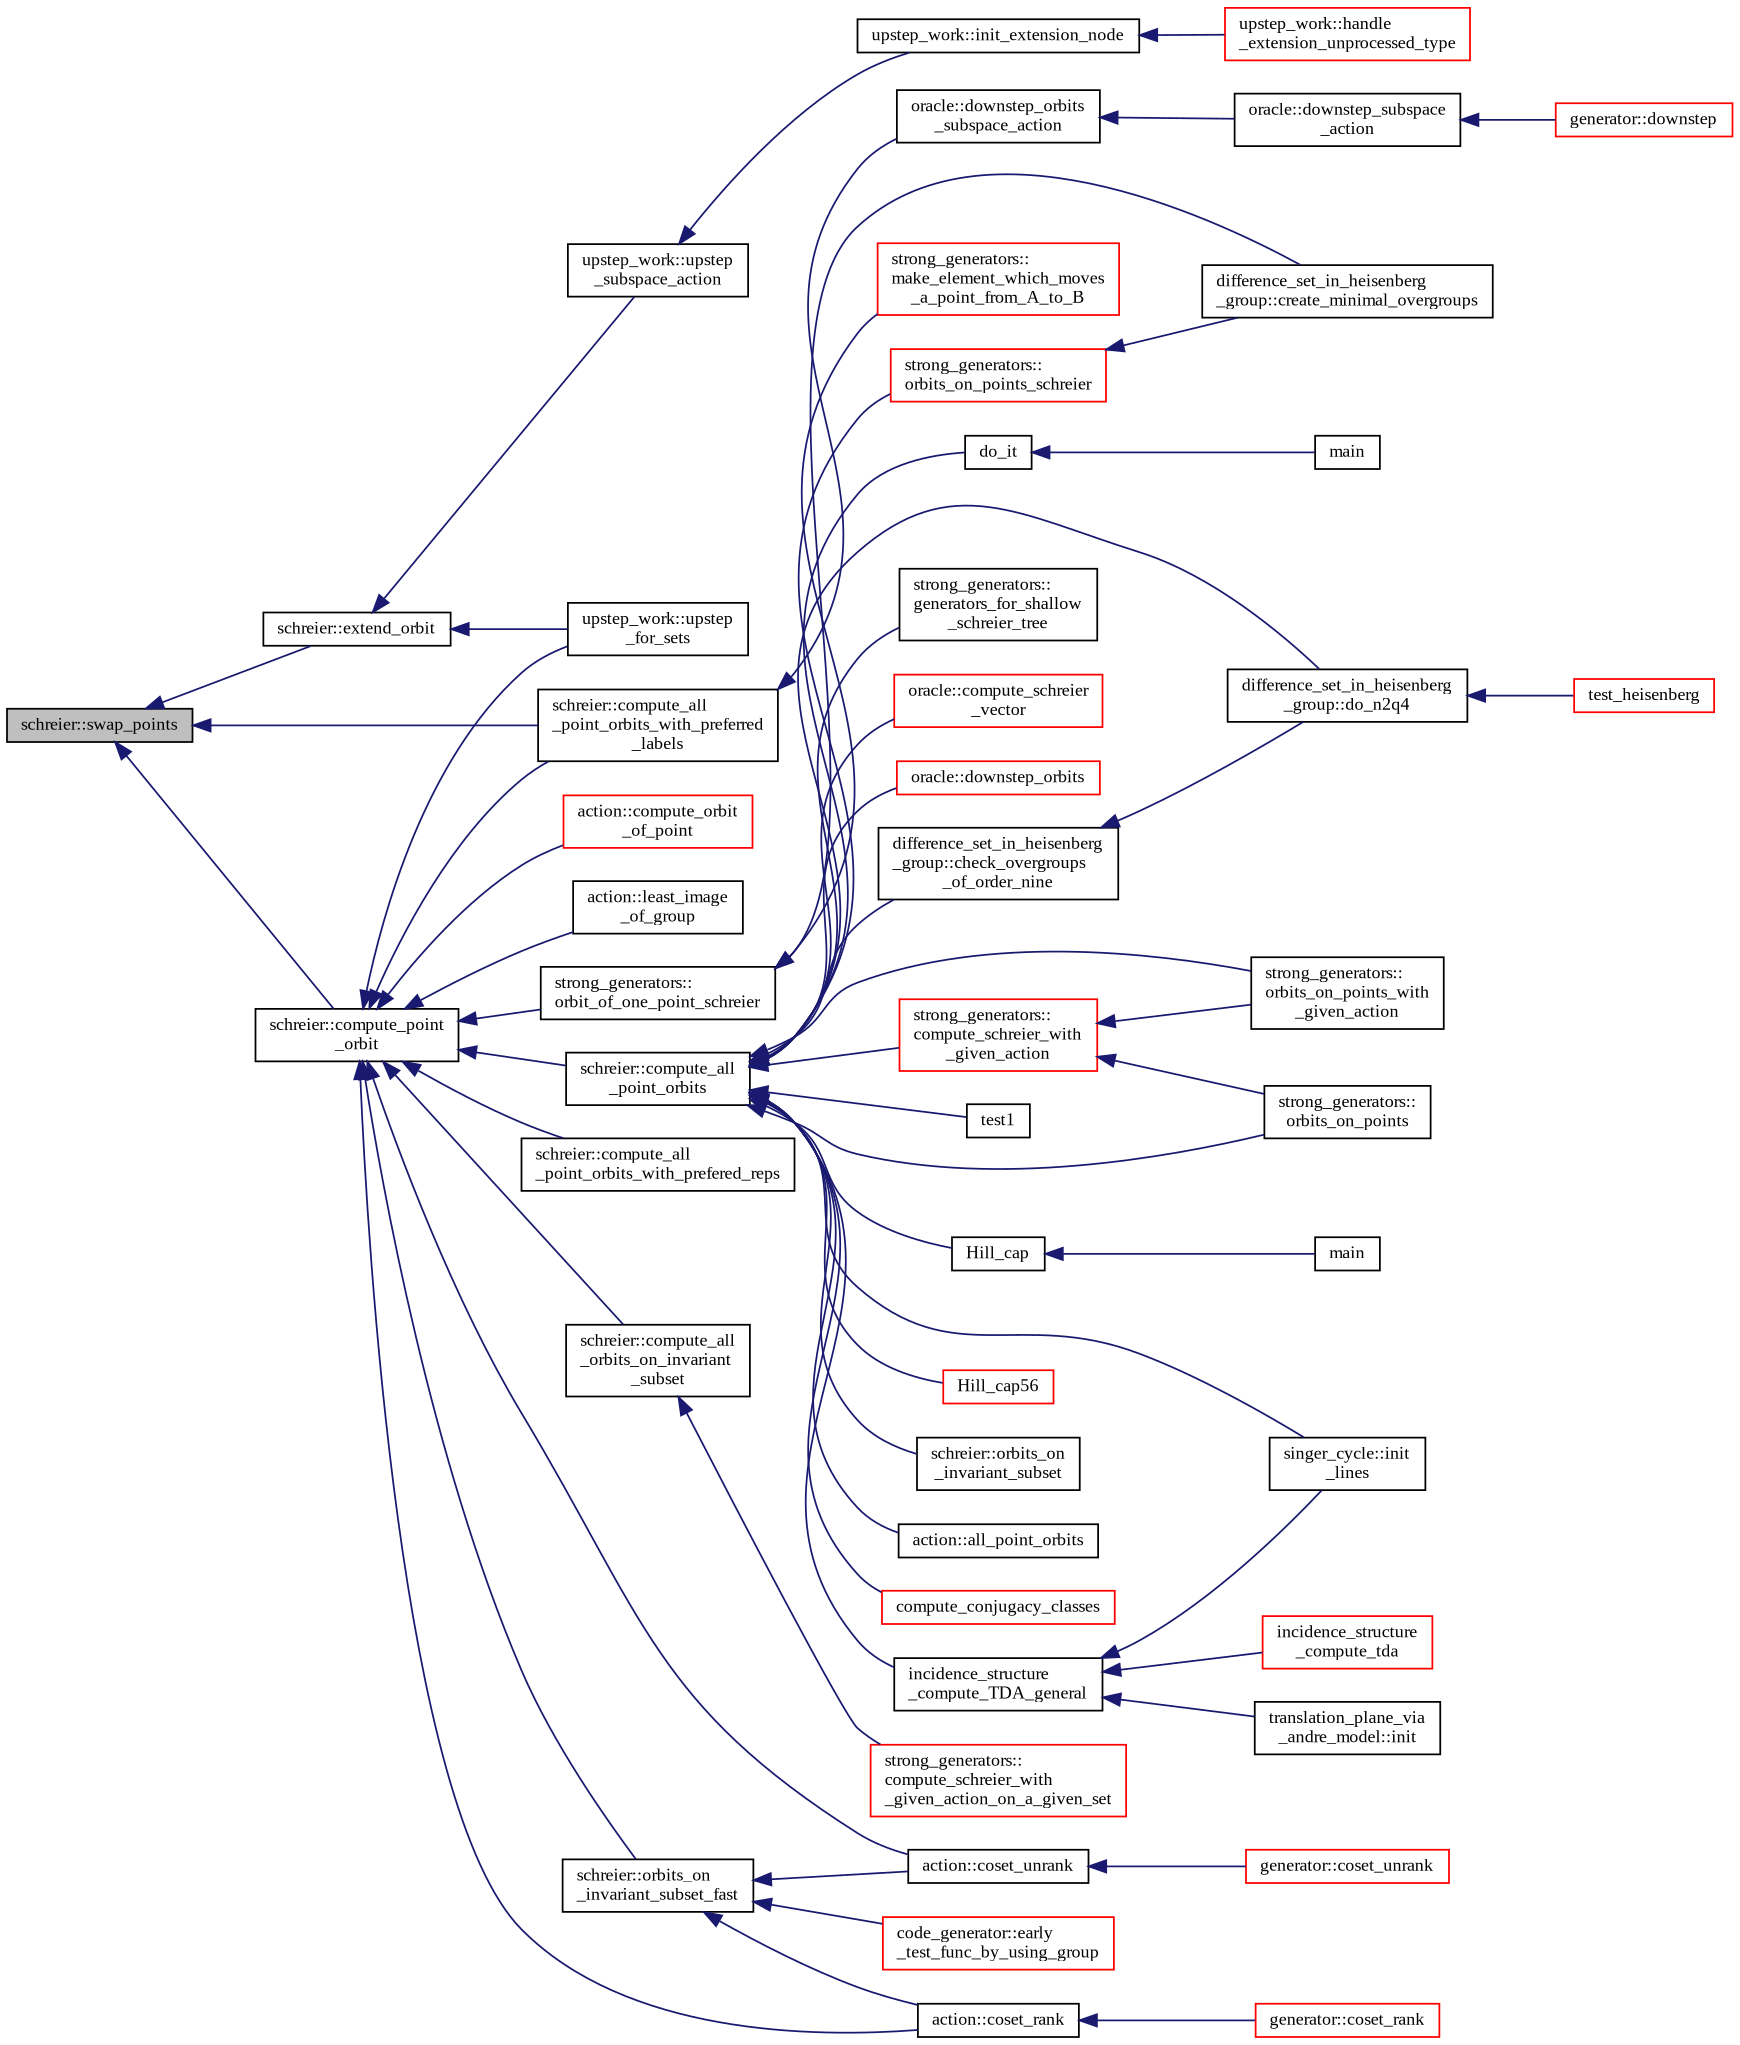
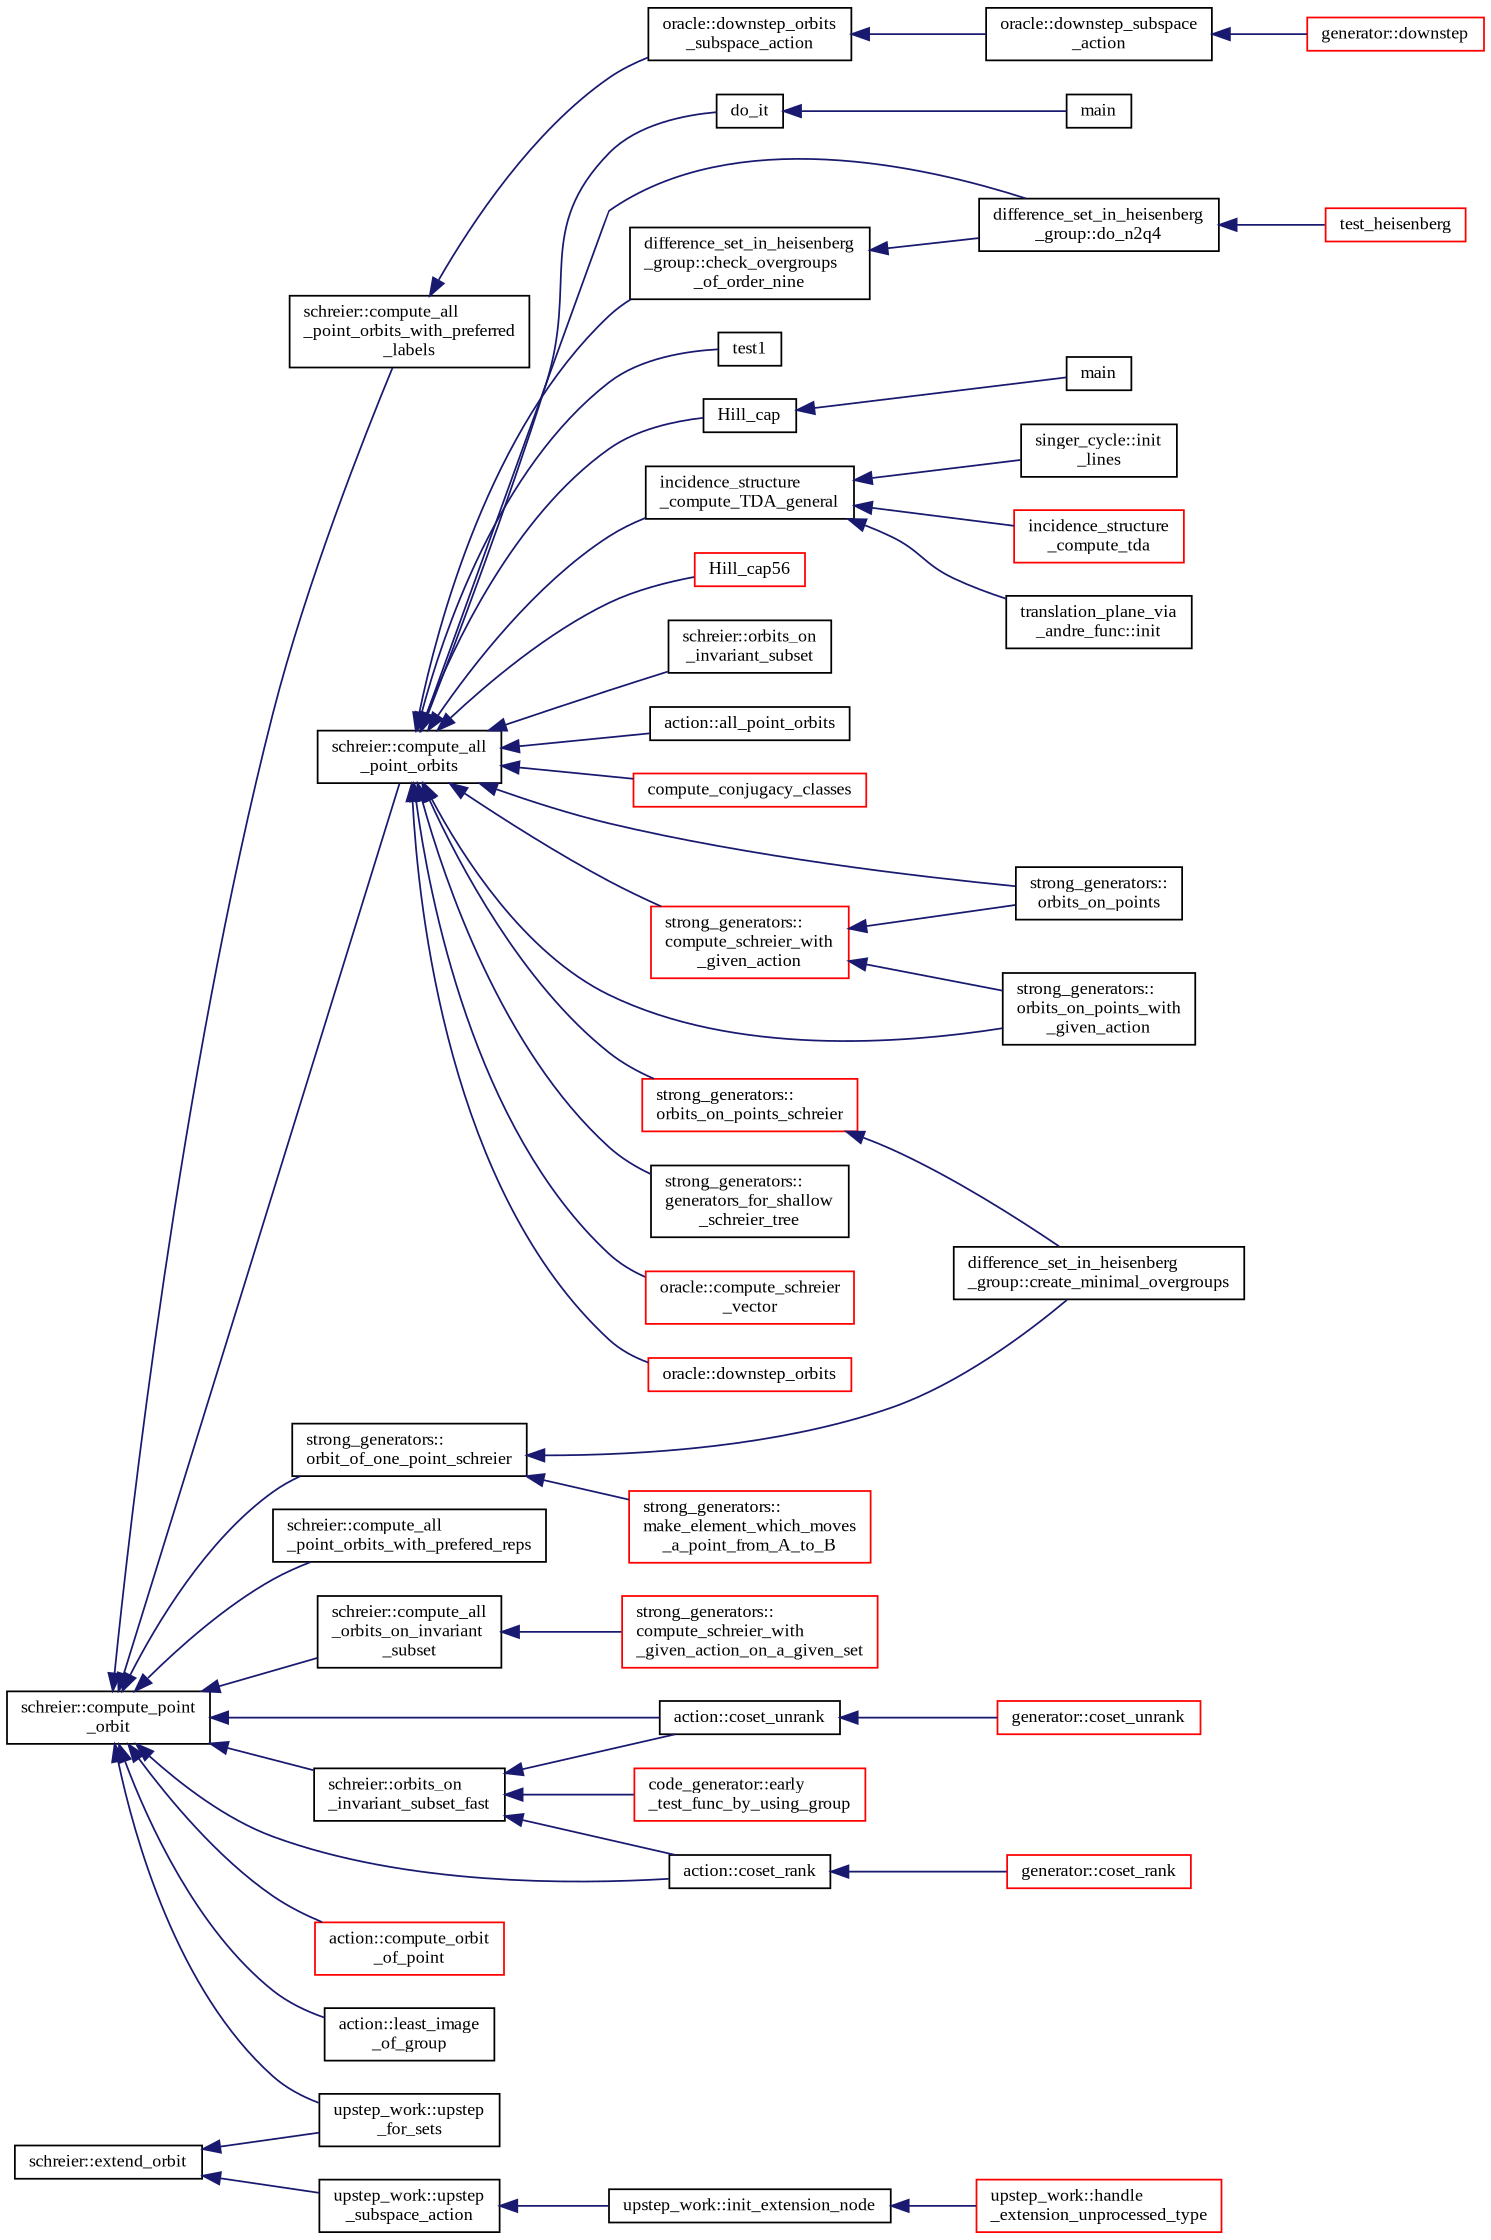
(100, 725) -> none
(978, 1334) -> none
(1348, 1728) -> (1099, 622)
